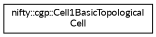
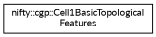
(78, 19) -> (78, 19)
